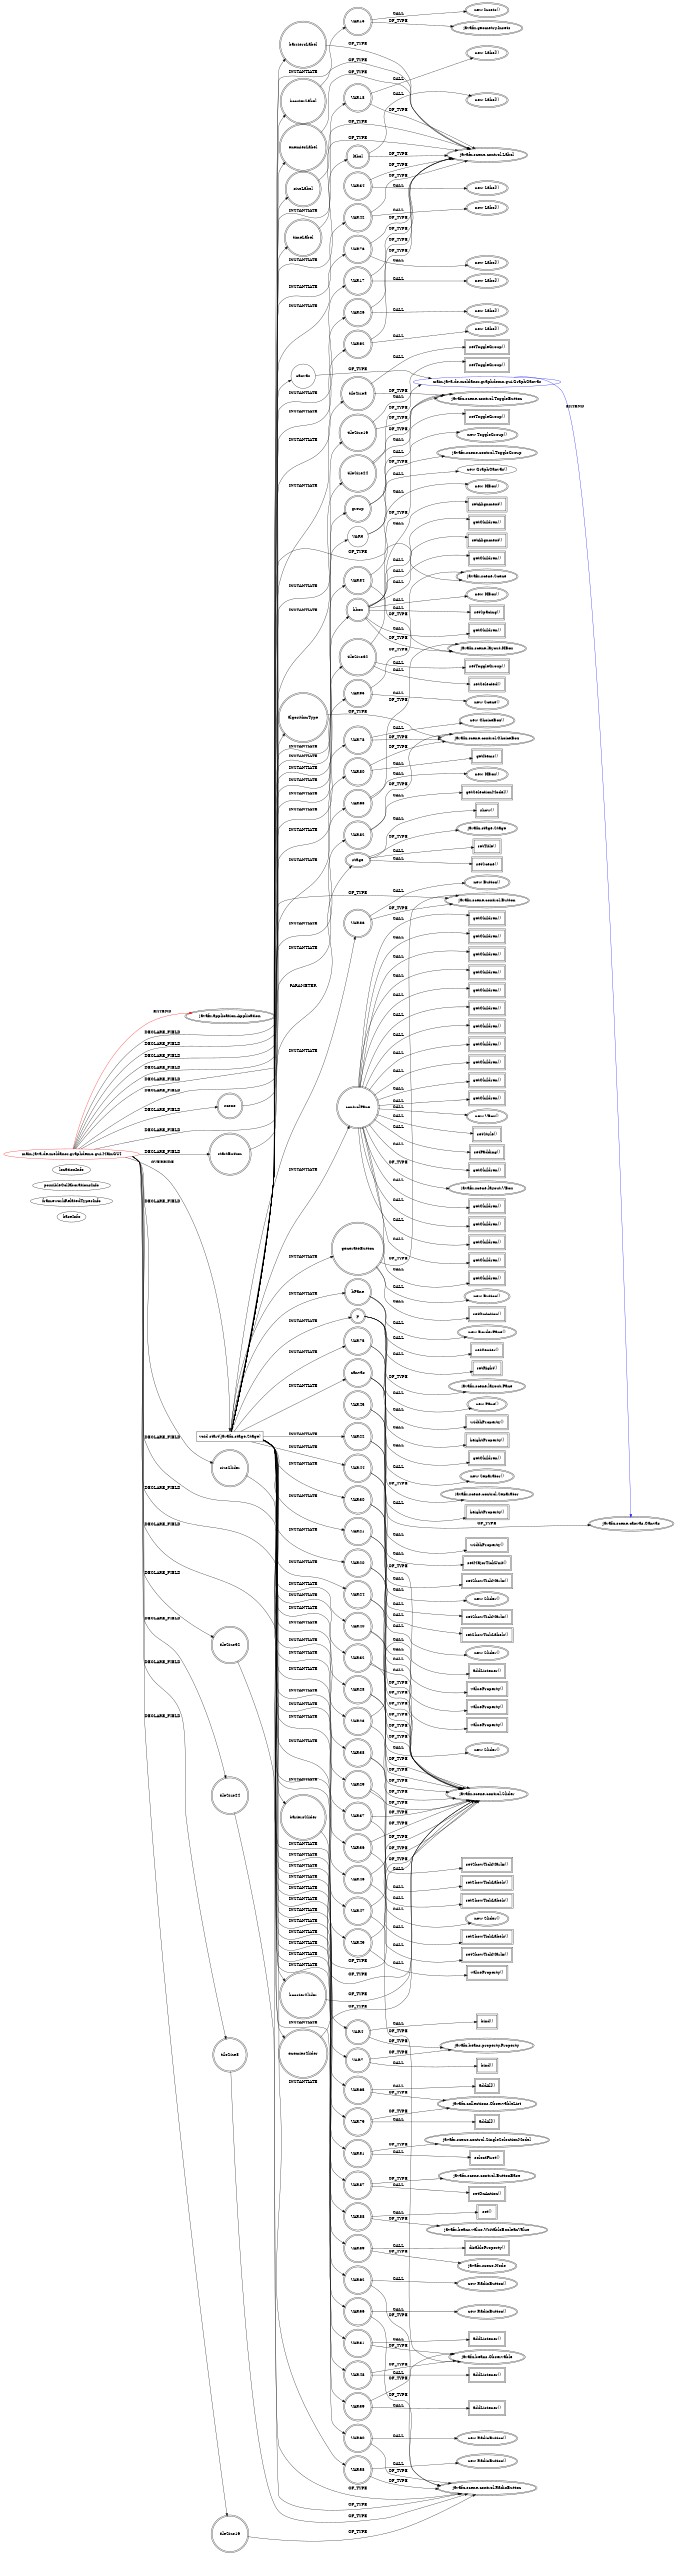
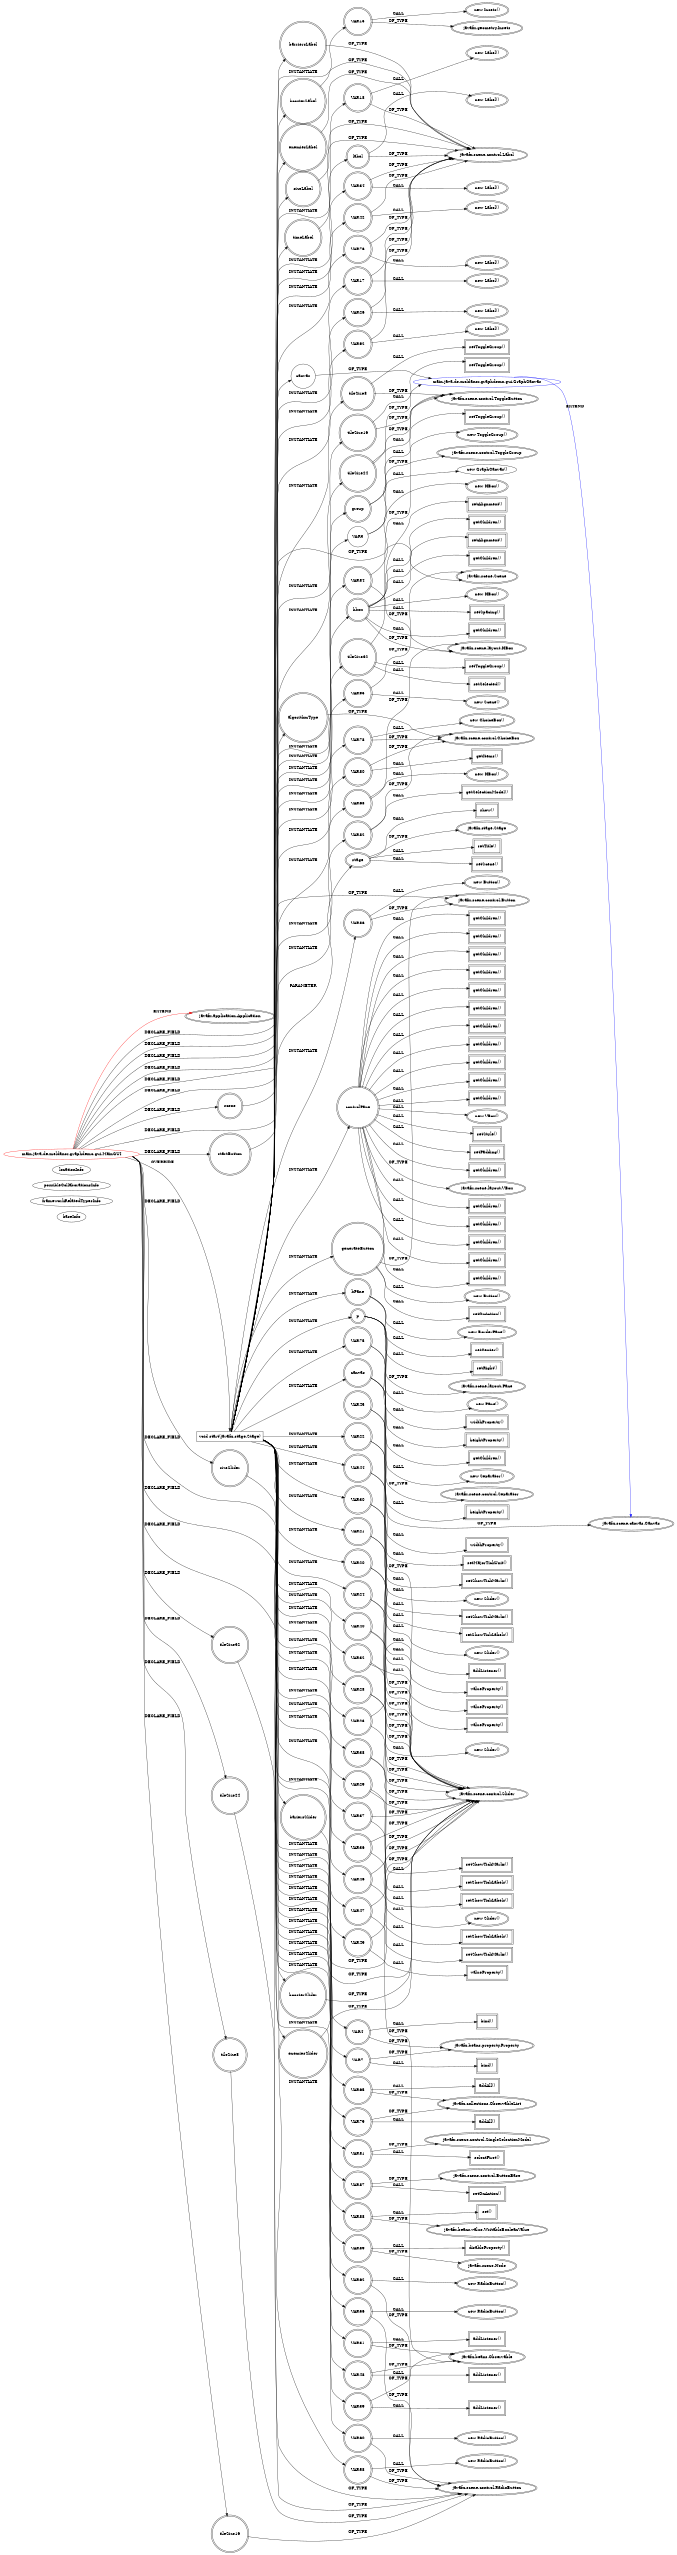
none -> (274, 790)
